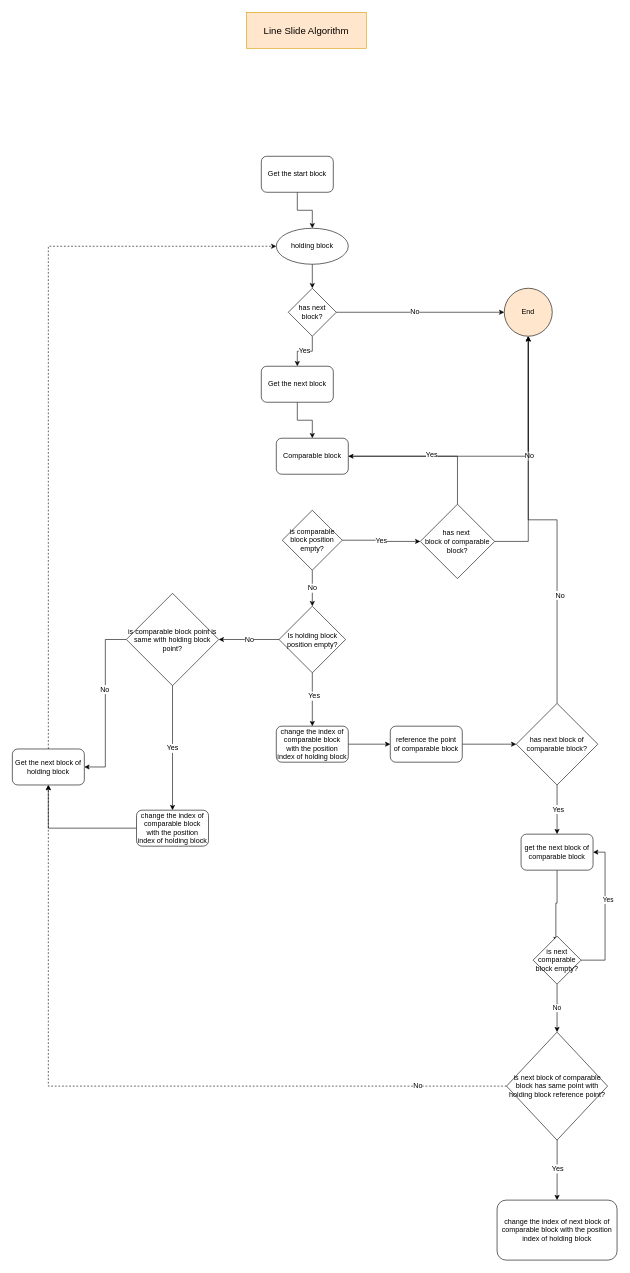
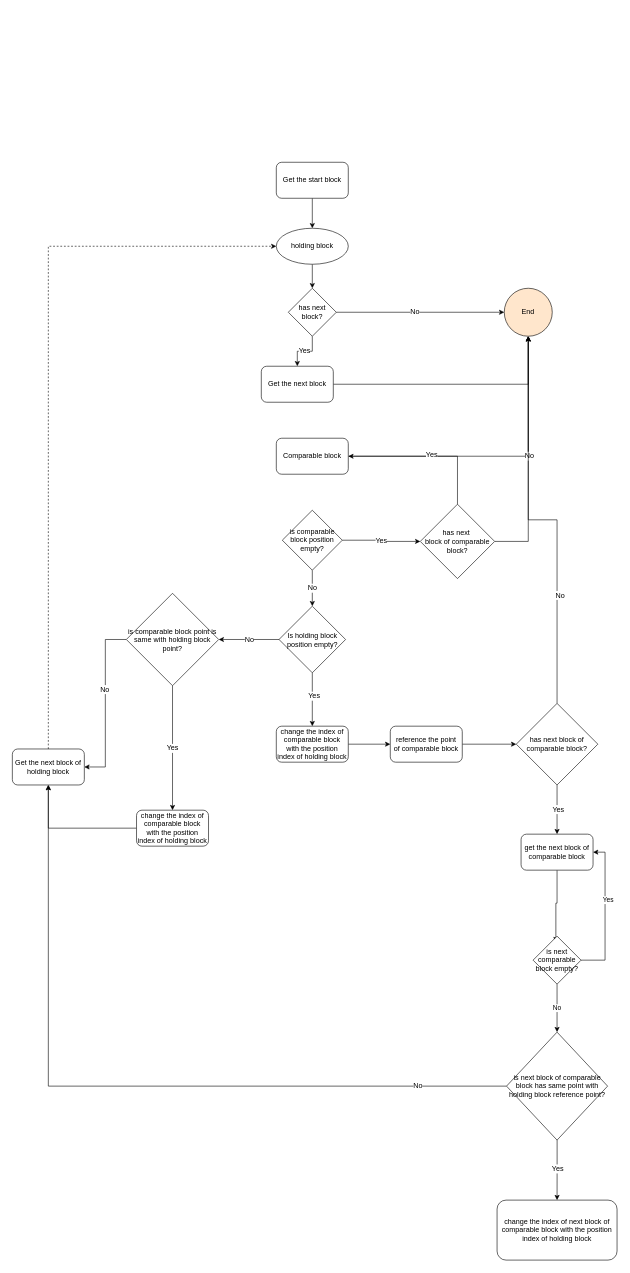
(306, 30) -> none
(297, 174) -> (312, 180)
(297, 419) -> (429, 384)
(102, 1086) -> (102, 1086)
